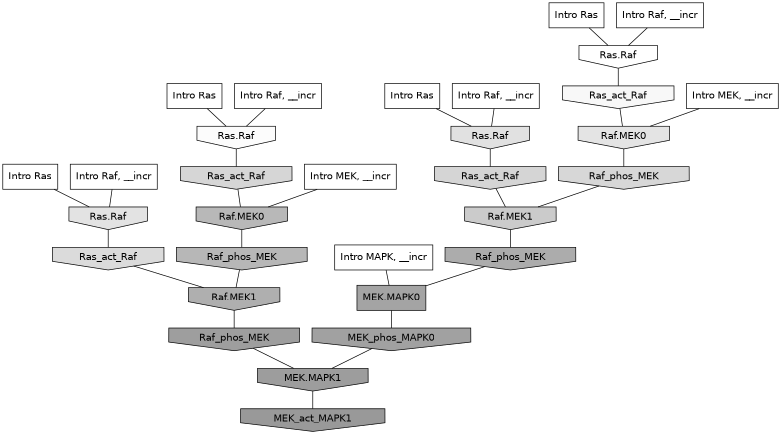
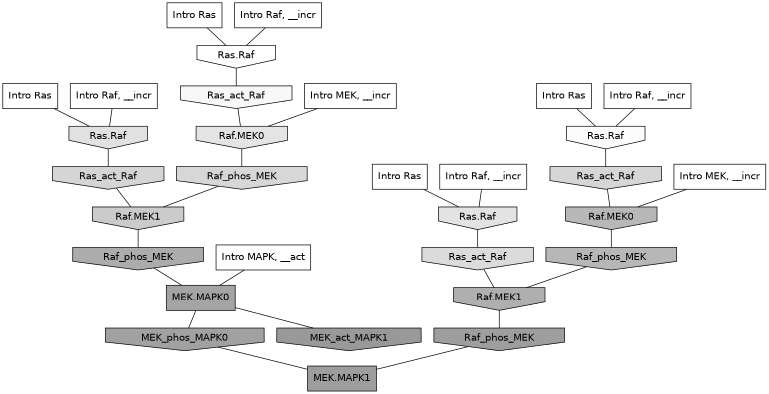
(384, 257) -> (263, 257)
(313, 379) -> (342, 379)
(313, 400) -> (274, 318)
